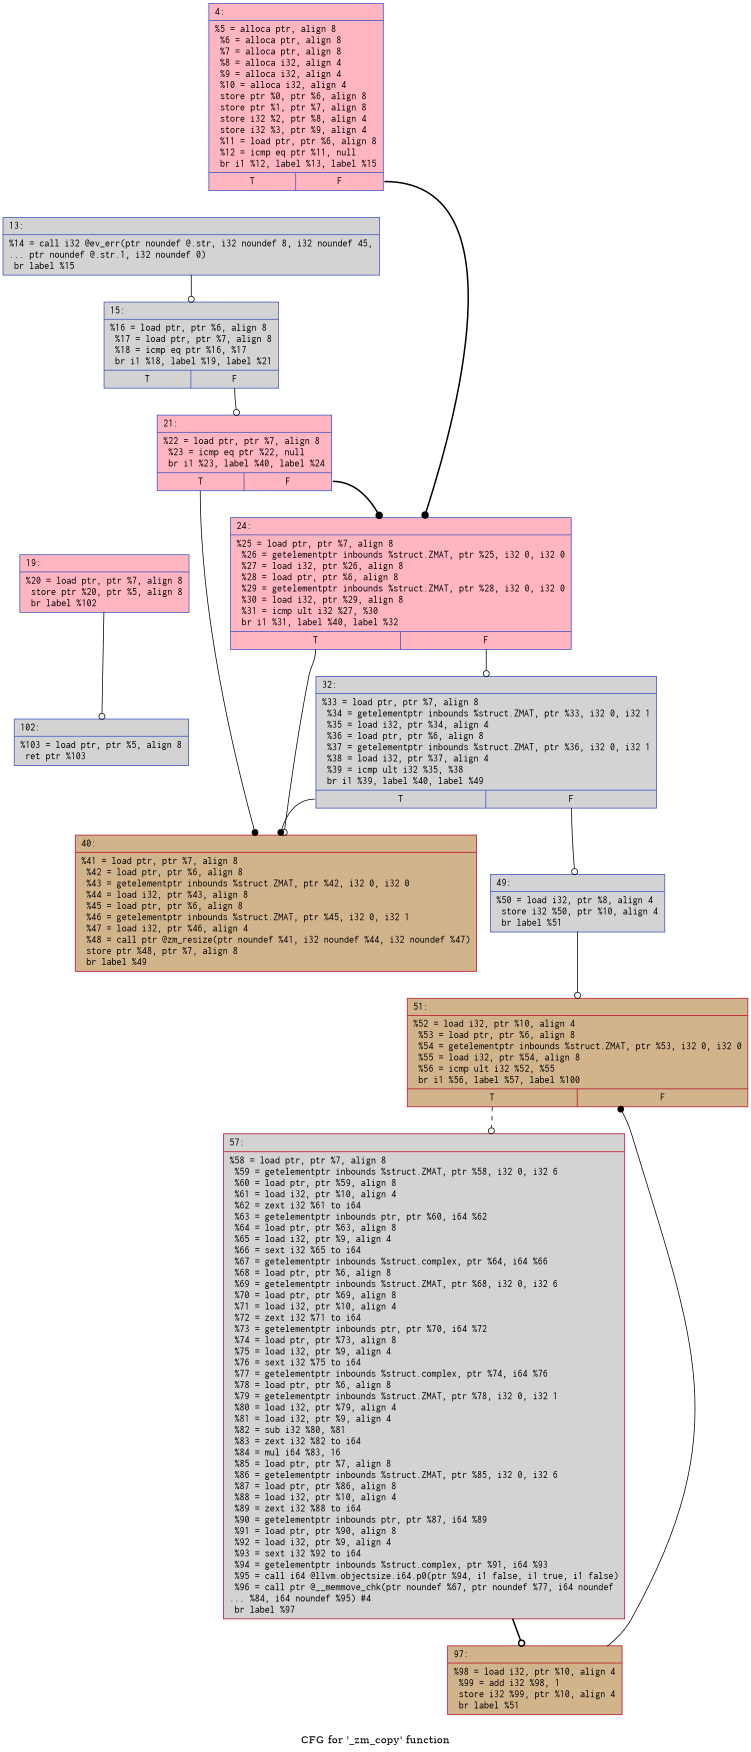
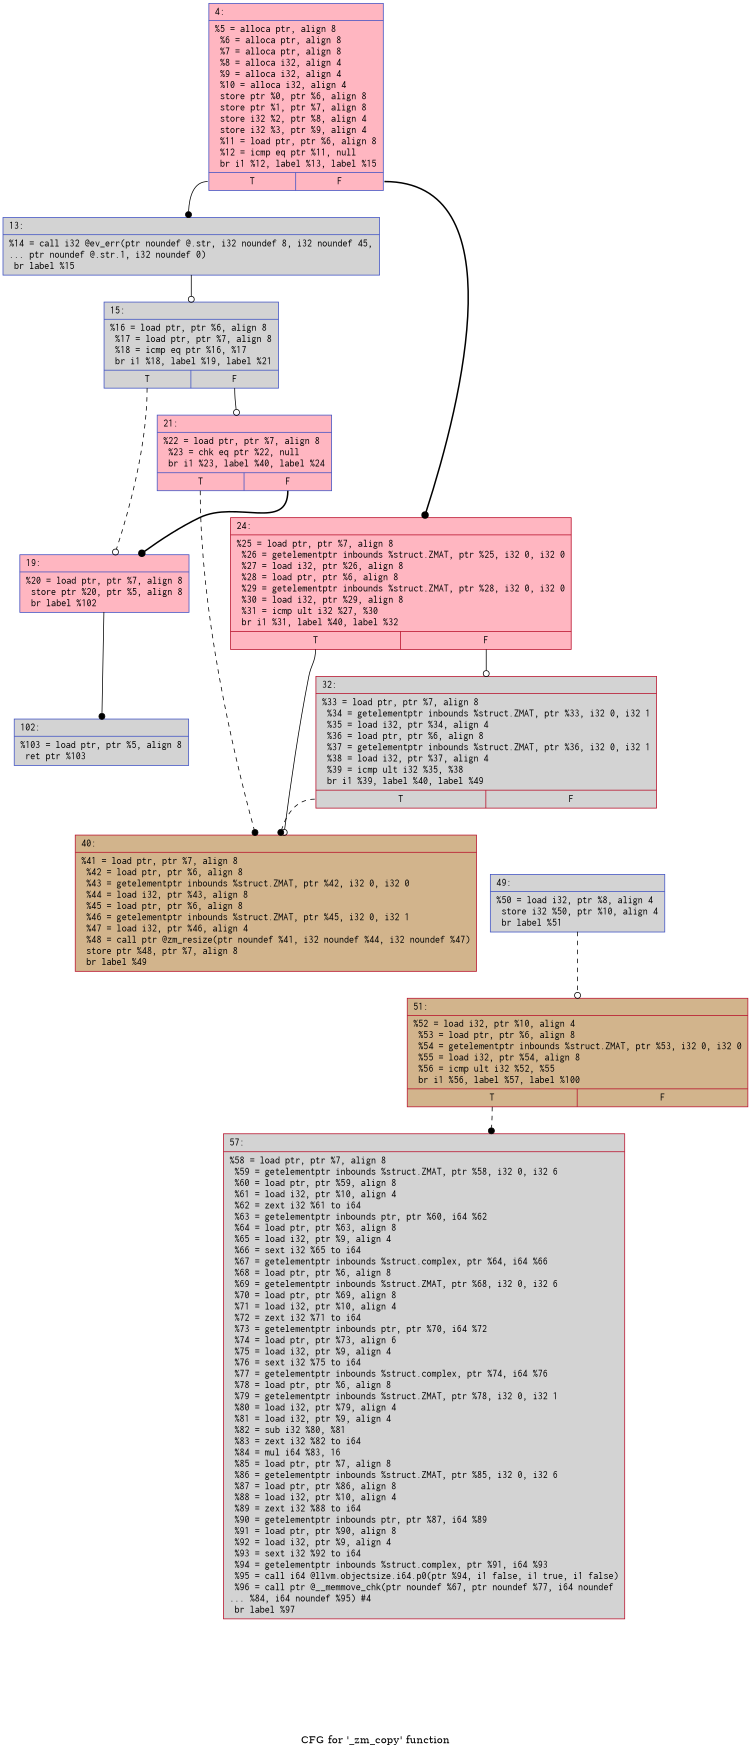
none -> (193, 192)
(234, 452) -> (232, 452)
none -> (138, 470)
(359, 491) -> (218, 513)
(401, 584) -> (401, 584)
(217, 662) -> (217, 662)
(103, 663) -> (103, 663)
(486, 742) -> (486, 742)
(293, 808) -> (293, 808)
(572, 838) -> none
(578, 962) -> (578, 962)
(492, 1117) -> (492, 1117)
(313, 1340) -> (313, 1340)
(535, 1680) -> none
